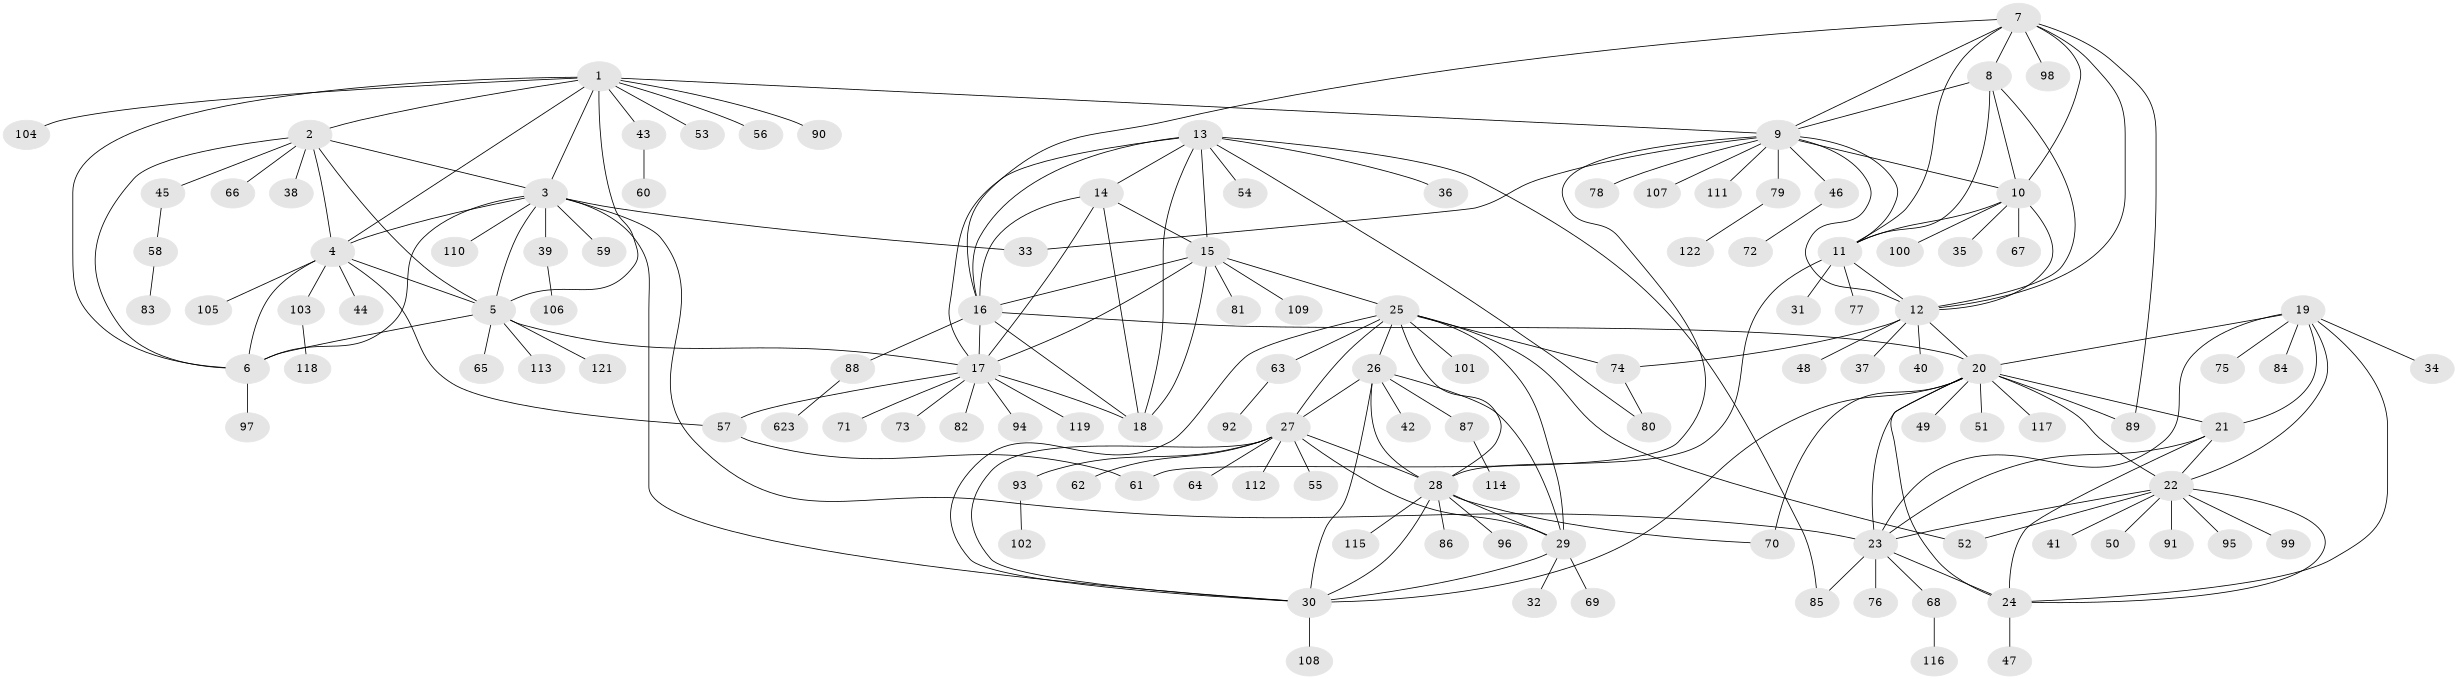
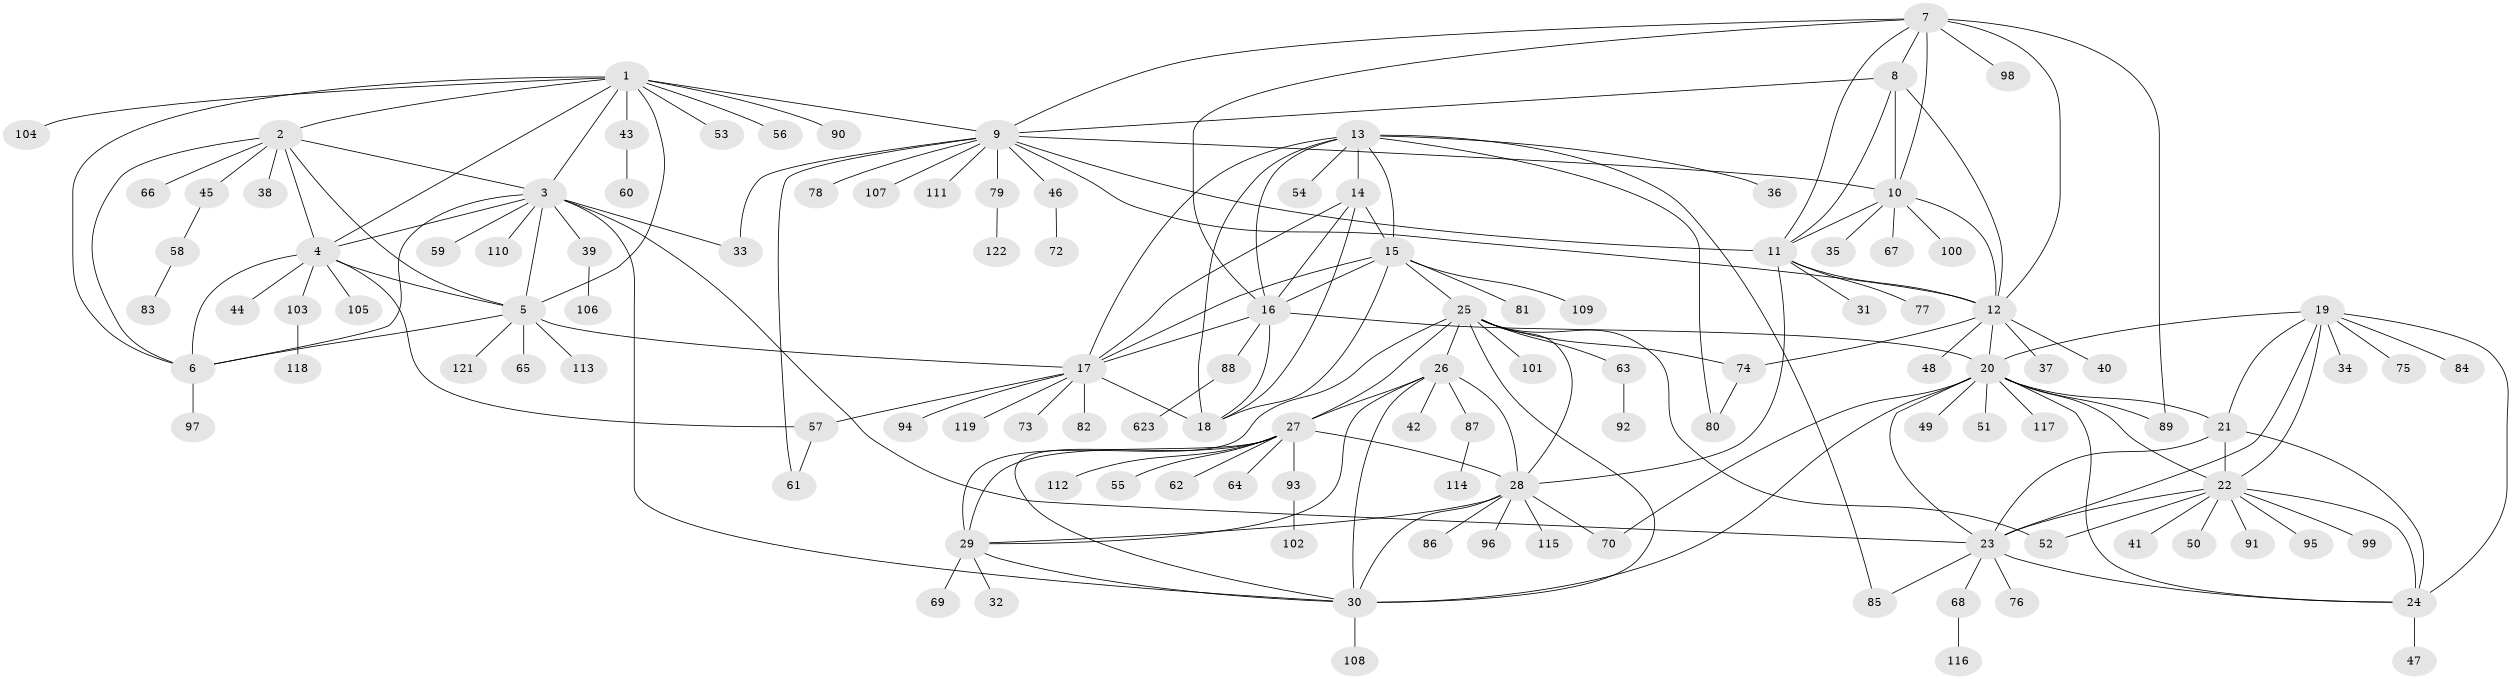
(845, 427) -> none
